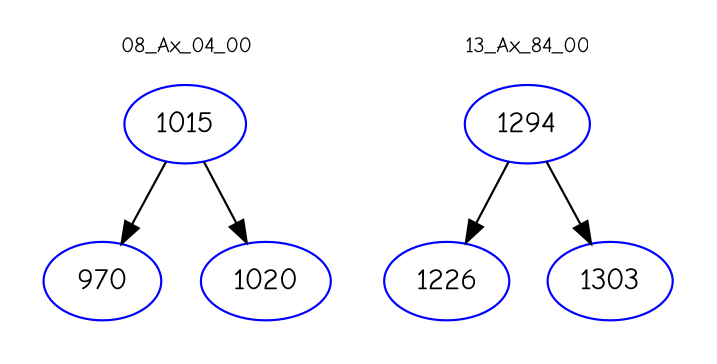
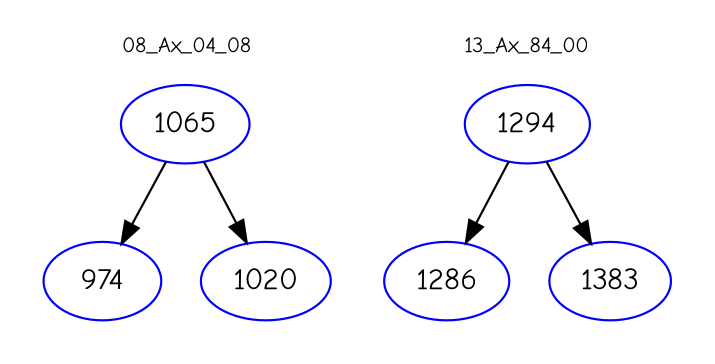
(187, 47) -> (187, 47)
(185, 124) -> (185, 124)
(102, 281) -> (102, 281)
(447, 281) -> (447, 281)
(610, 281) -> (610, 281)
